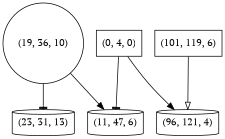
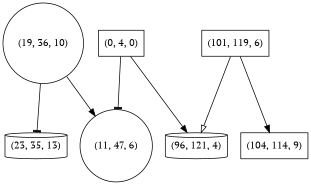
(43, 123) -> (36, 146)
(115, 123) -> (116, 146)
none -> (274, 146)
